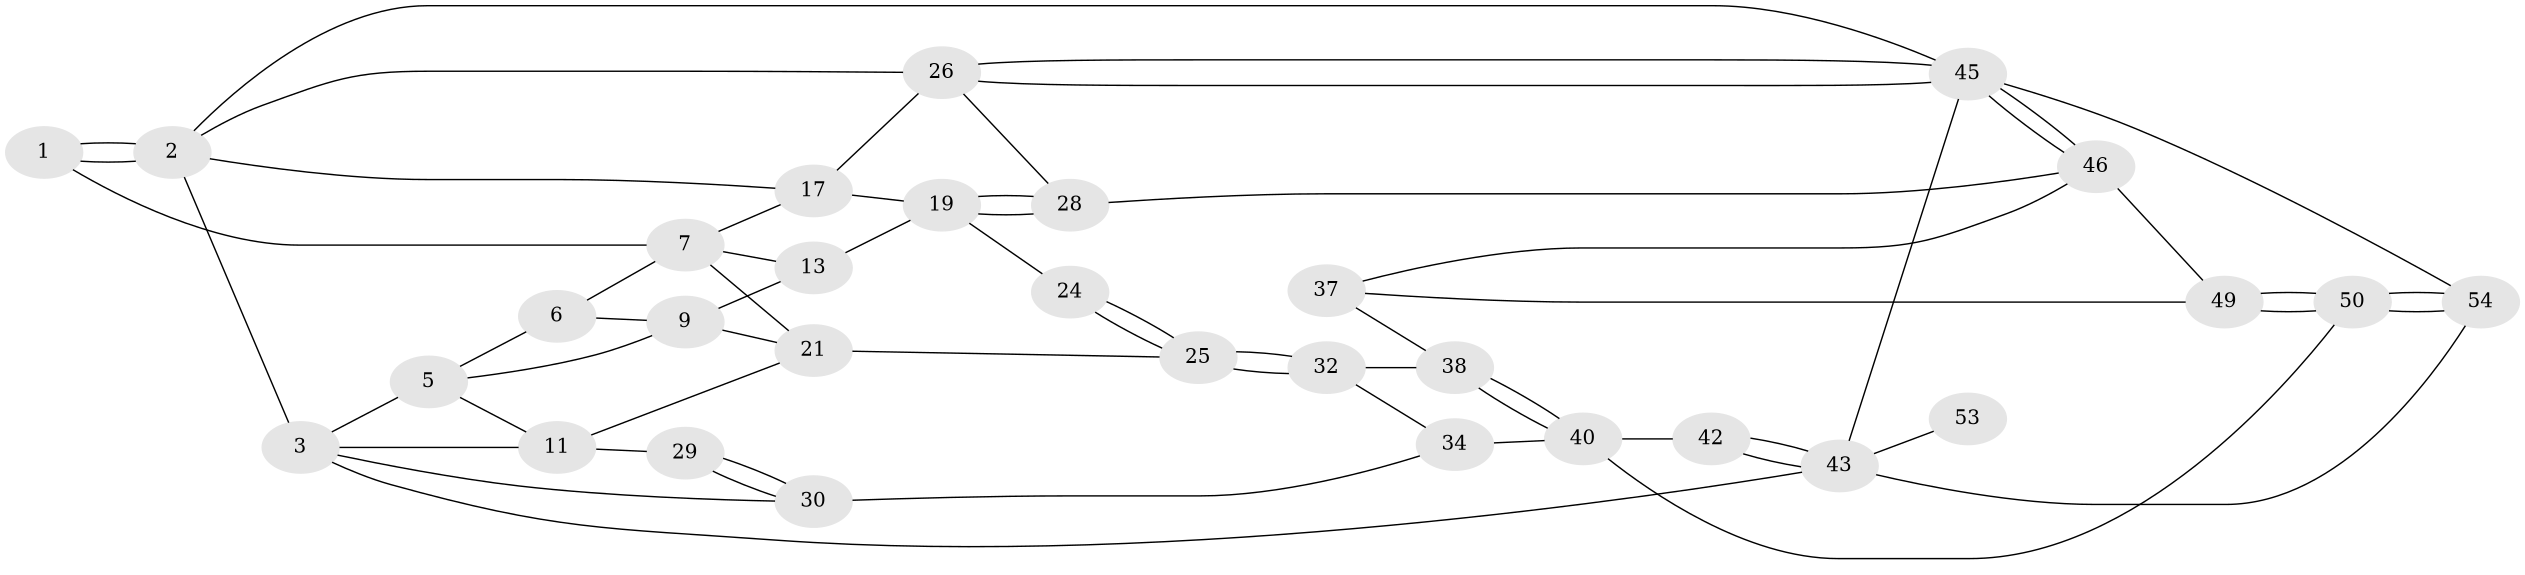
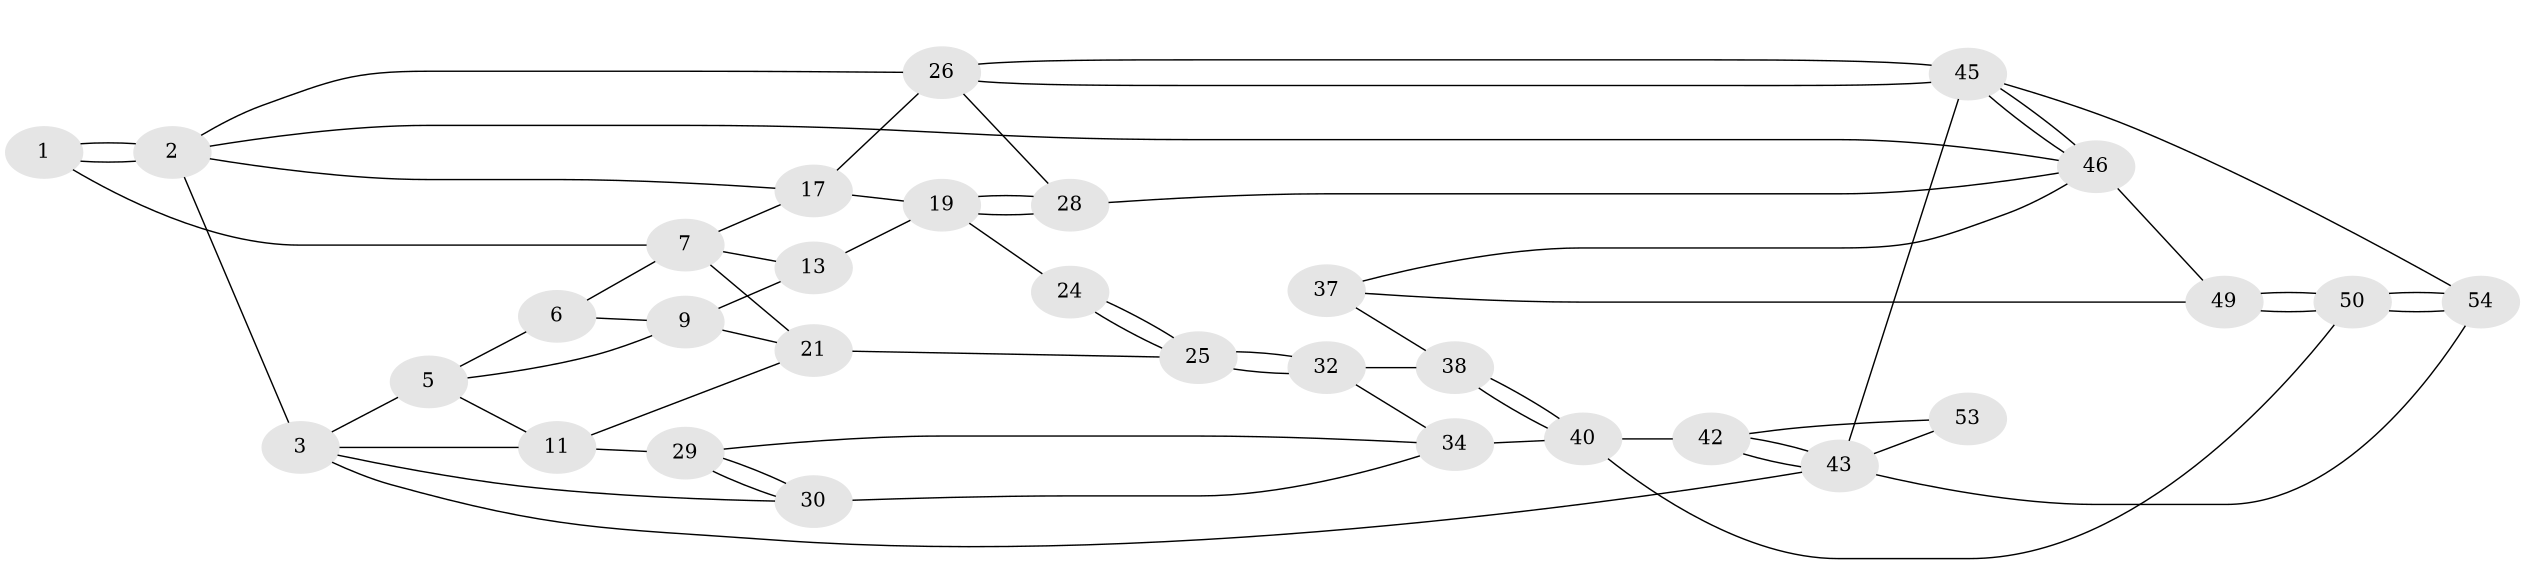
(1050, 6) -> (1134, 139)
none -> (1839, 425)
none -> (1070, 436)
